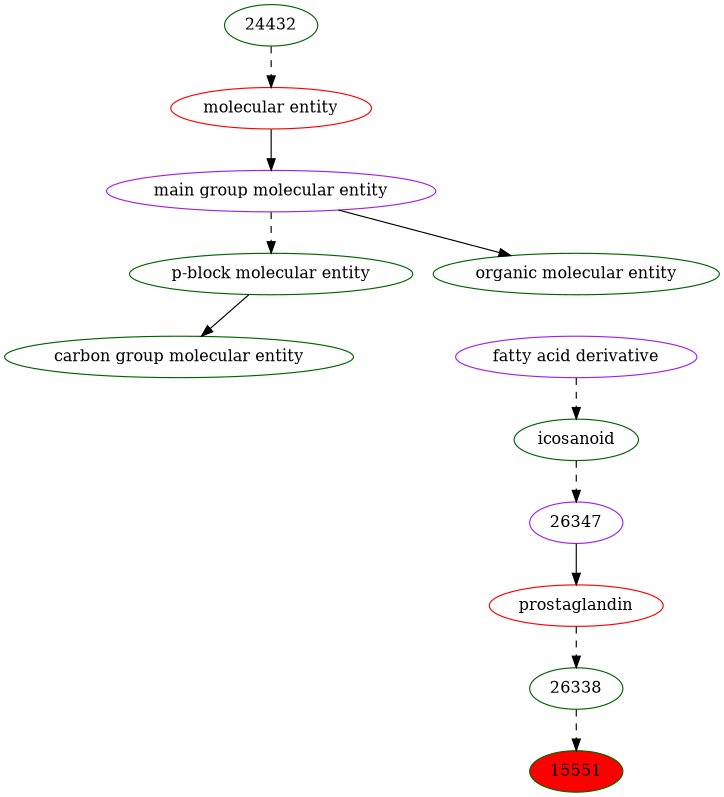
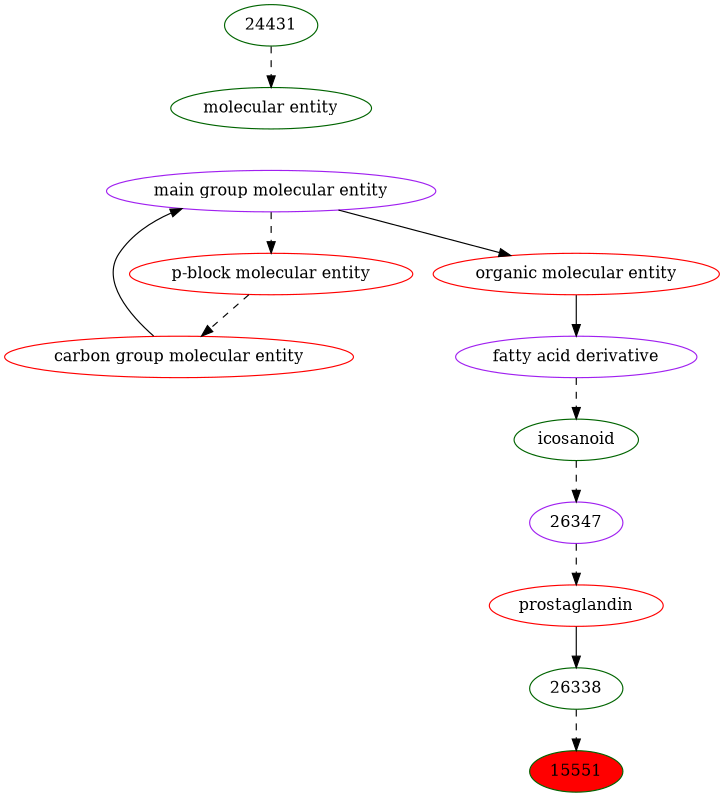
(271, 25) -> (271, 25)
(271, 108) -> (271, 108)
(271, 144) -> (114, 268)
(271, 274) -> (271, 274)
(576, 274) -> (576, 274)
none -> (576, 310)
(230, 312) -> (230, 312)
(179, 357) -> (179, 357)
(576, 559) -> (576, 559)
(576, 641) -> (576, 641)
